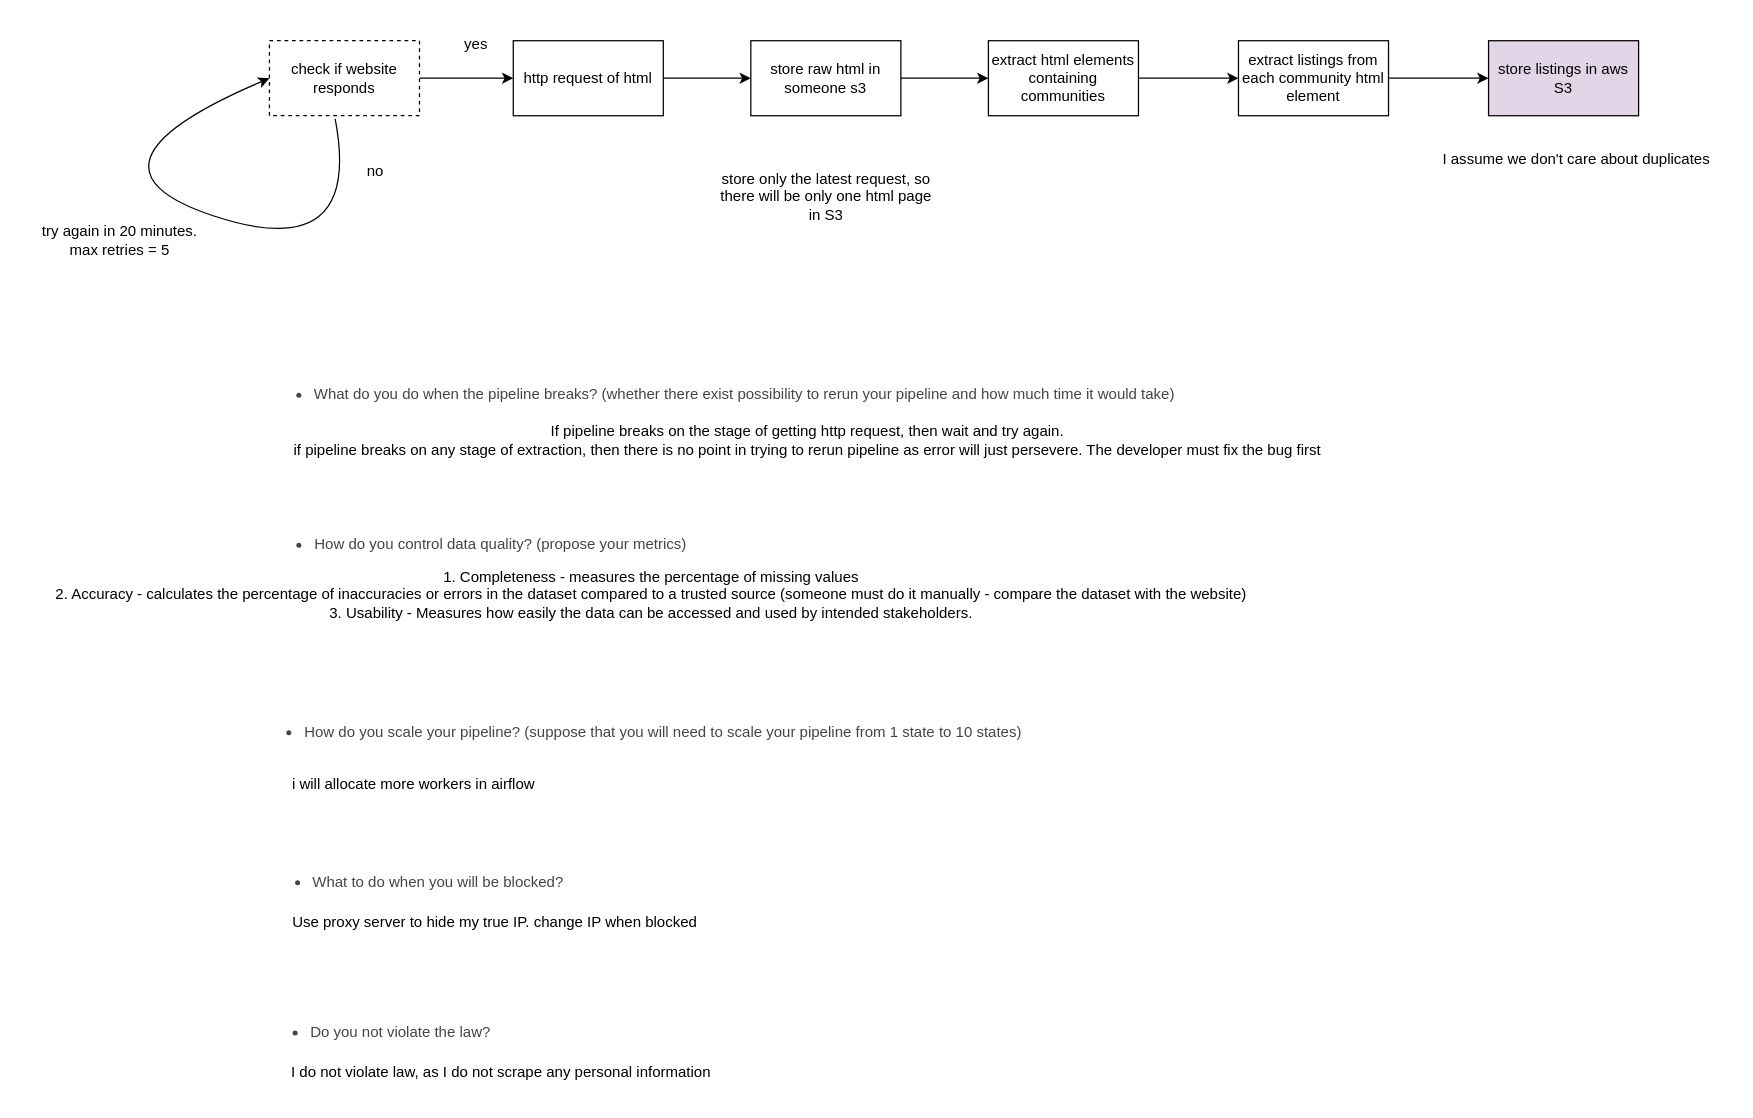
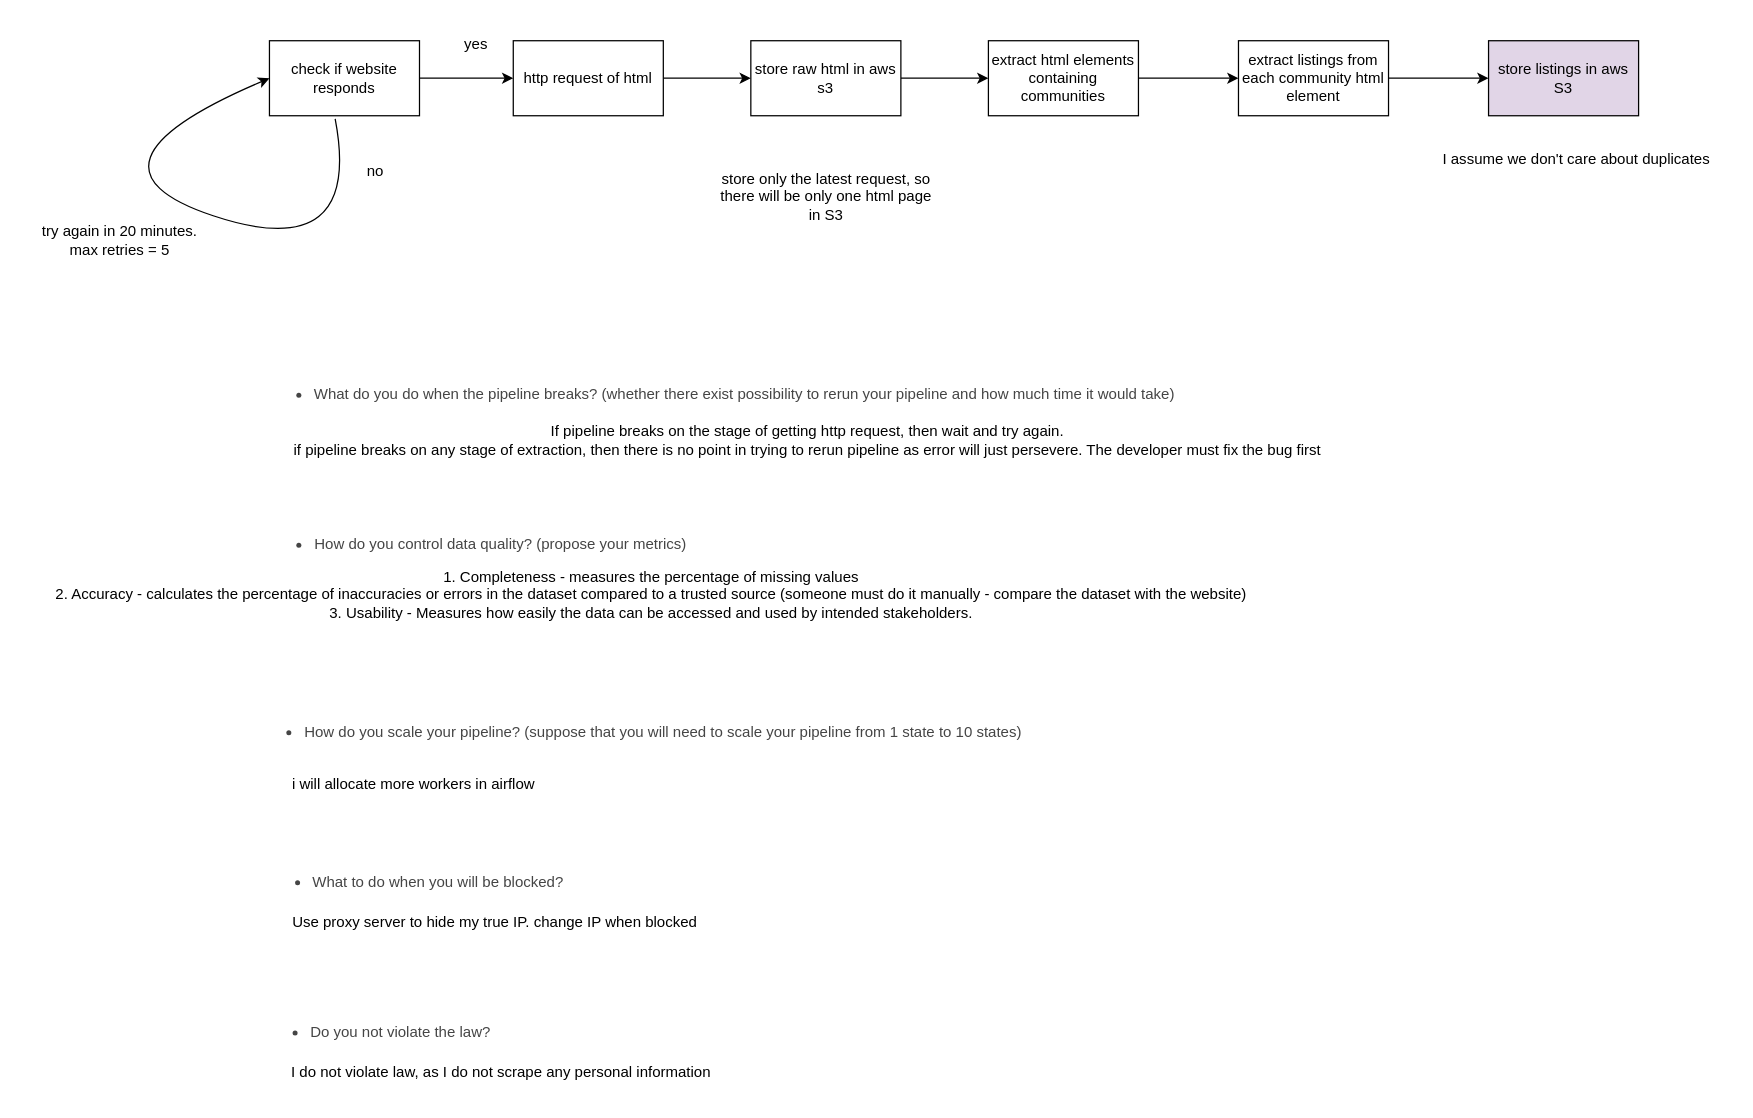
(344, 78) -> (344, 78)
(826, 78) -> (826, 78)
